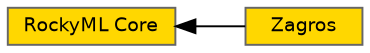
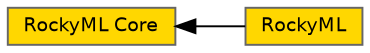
(304, 26) -> (304, 26)
